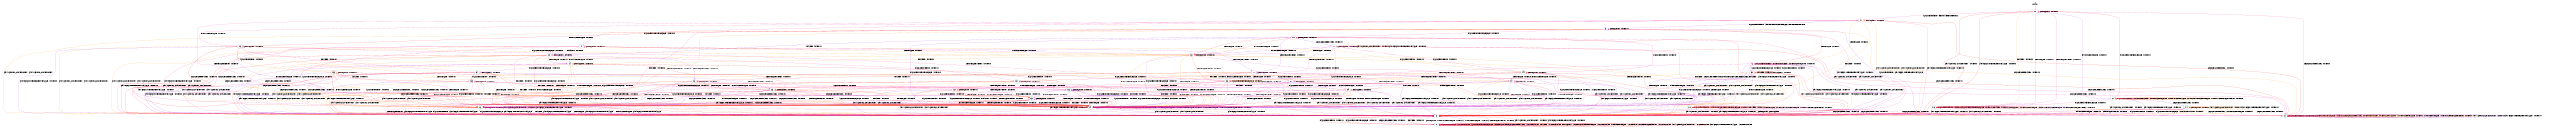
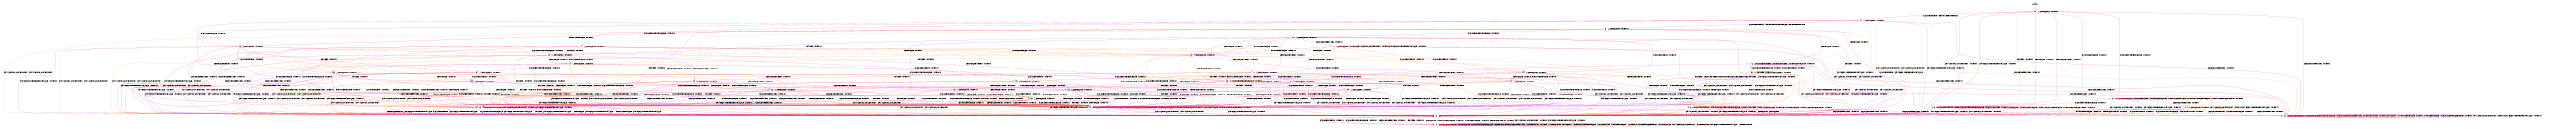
none -> (587, 91)
